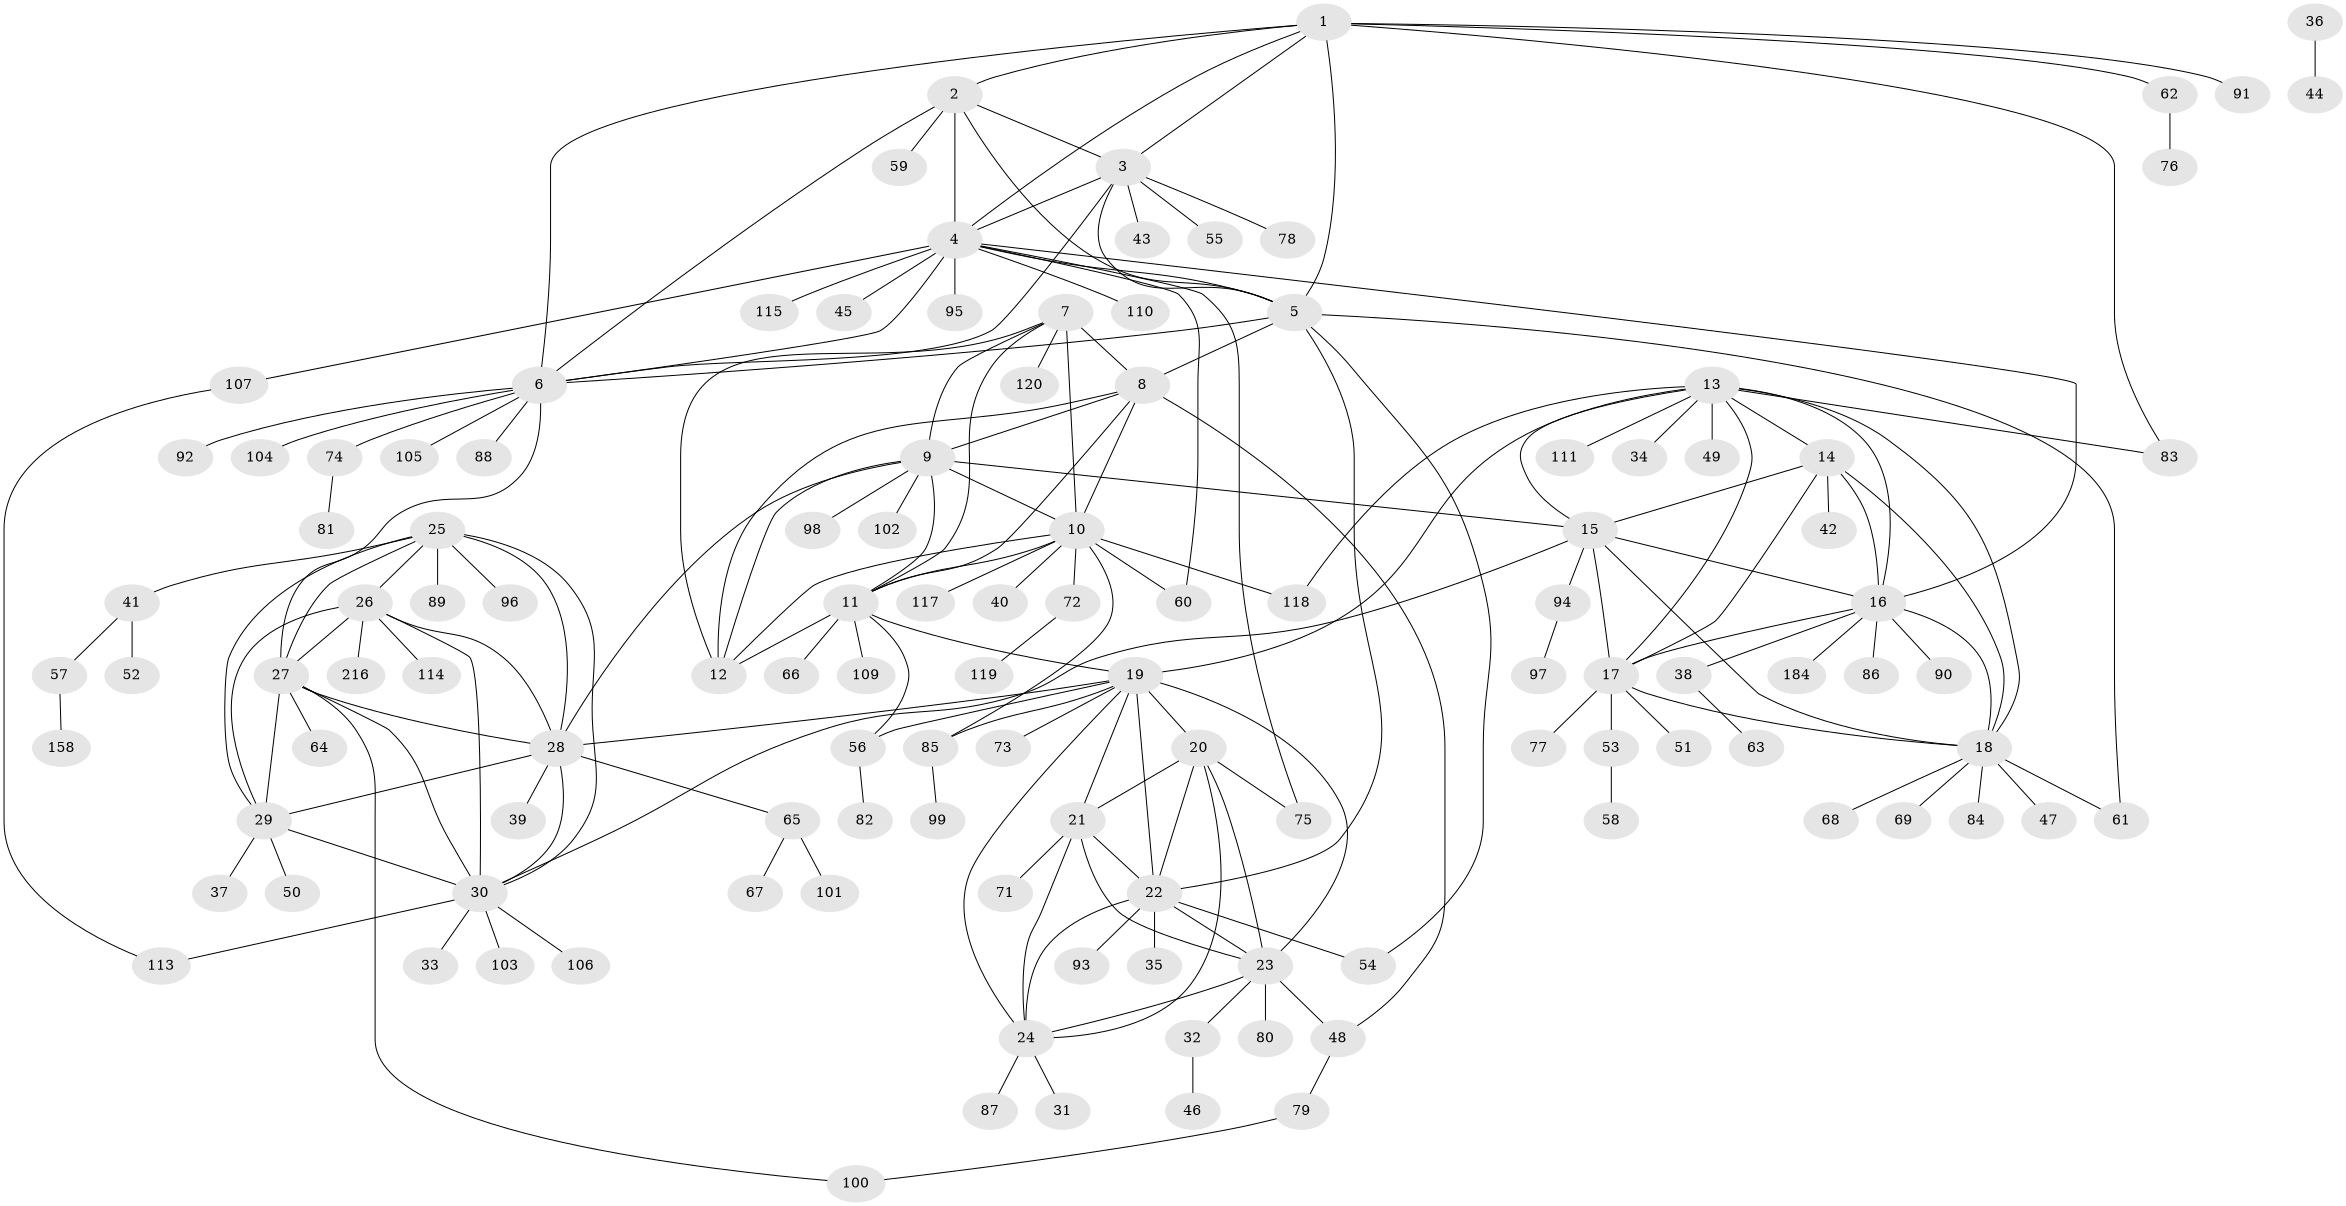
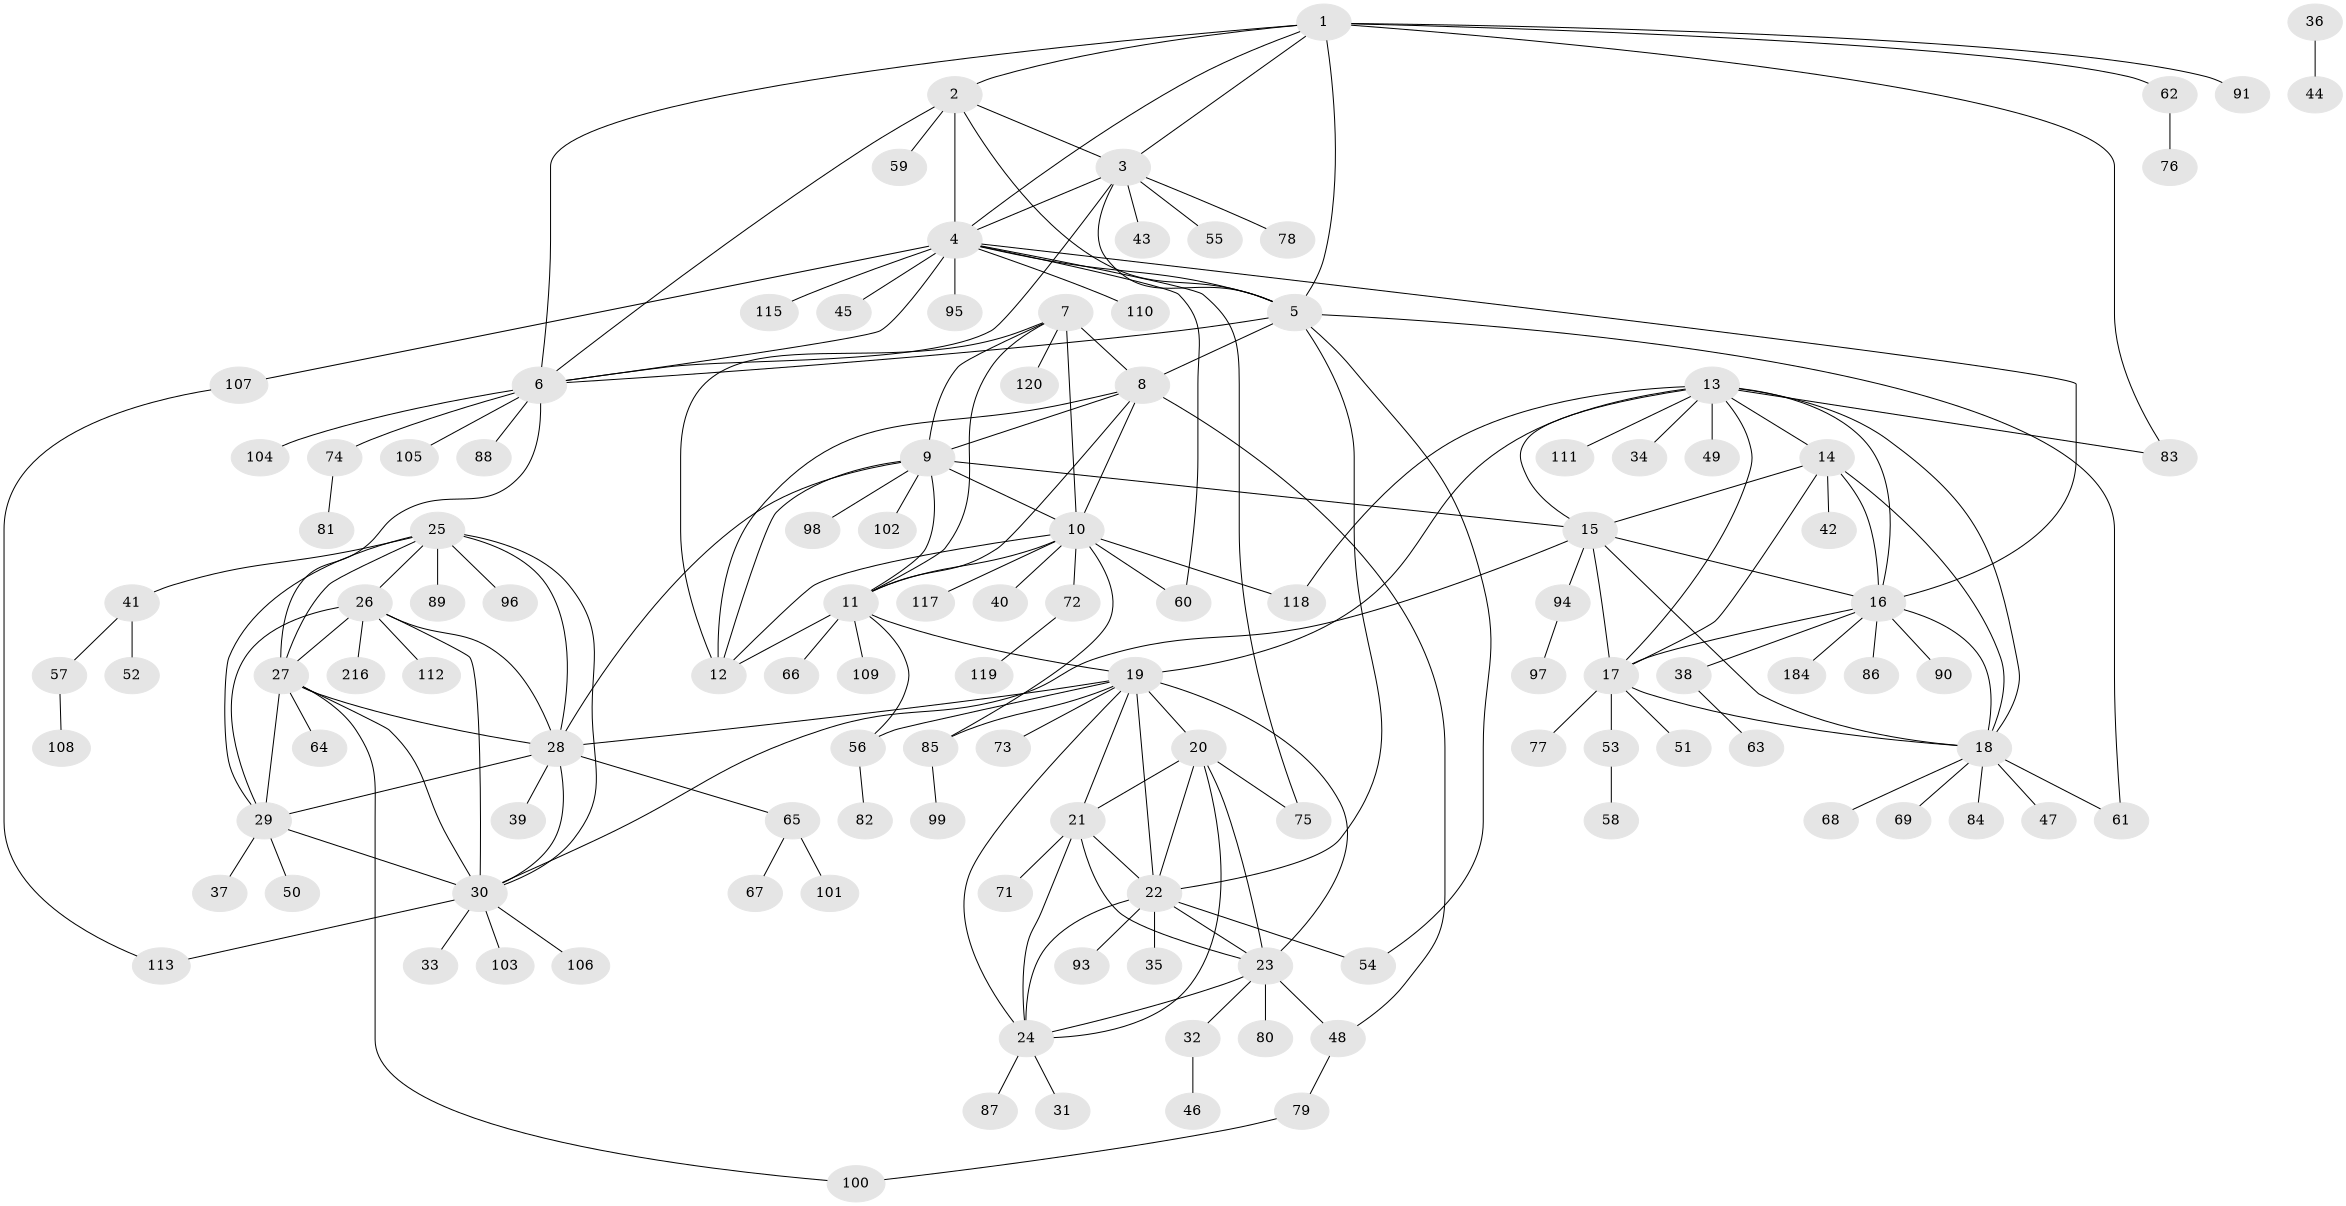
(186, 458) -> none
(432, 676) -> (432, 676)
(62, 748) -> (62, 748)
